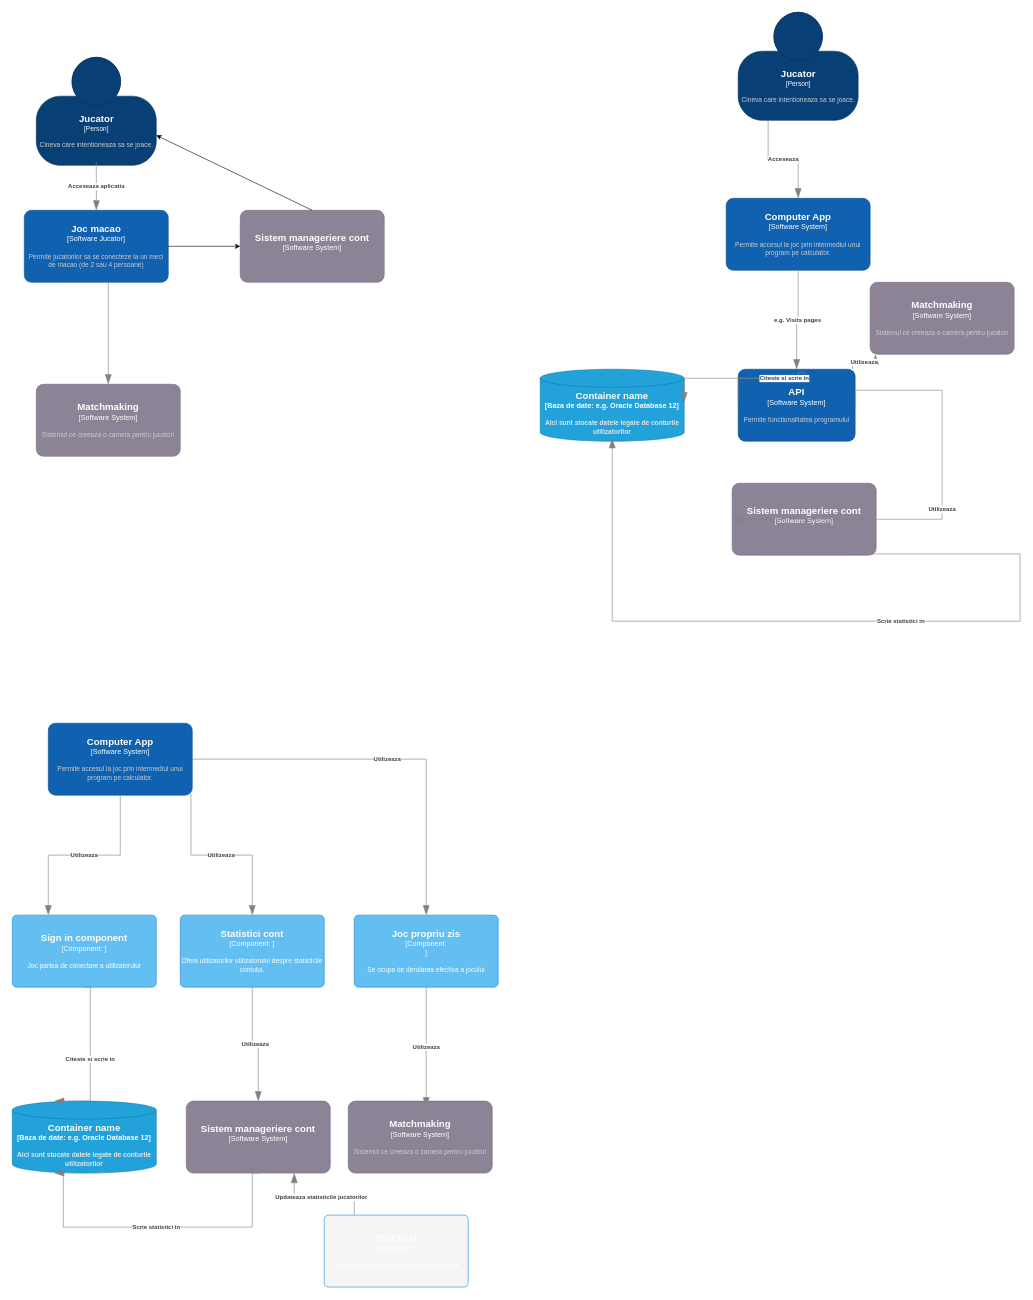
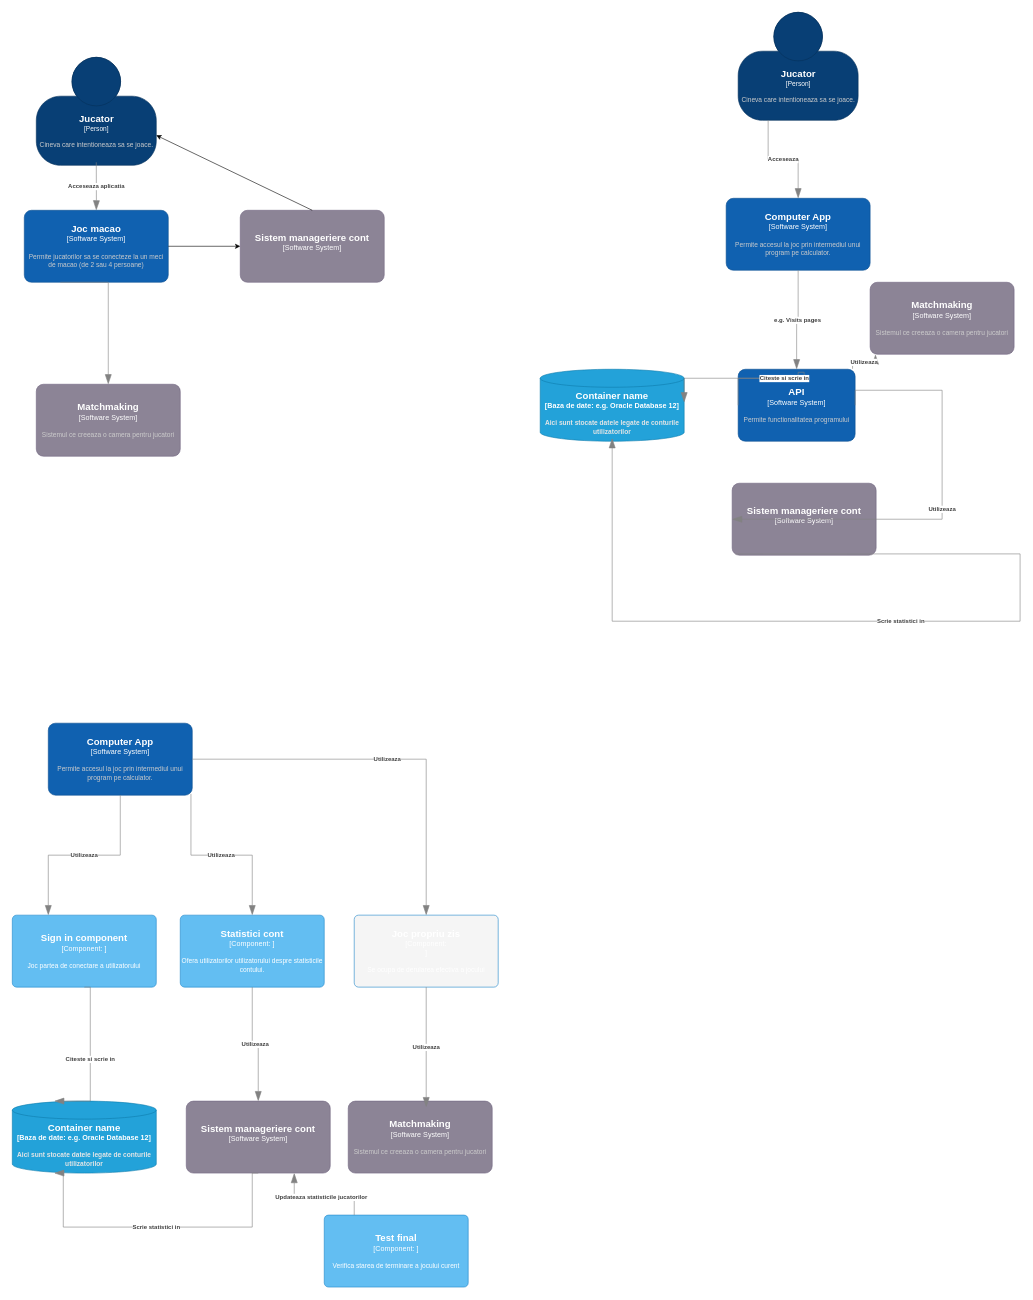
(96, 246) -> (96, 246)
(426, 951) -> (426, 951)
(396, 1251) -> (396, 1251)
